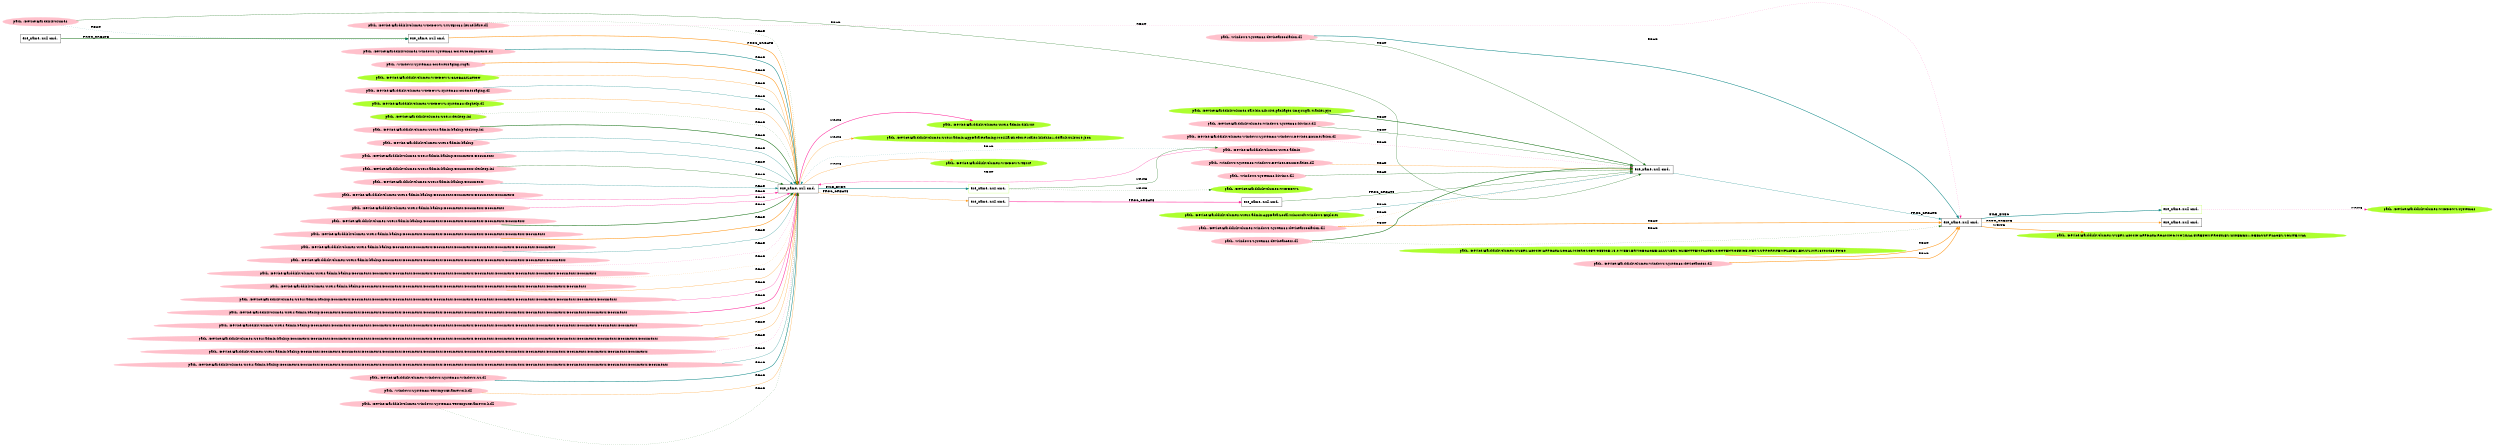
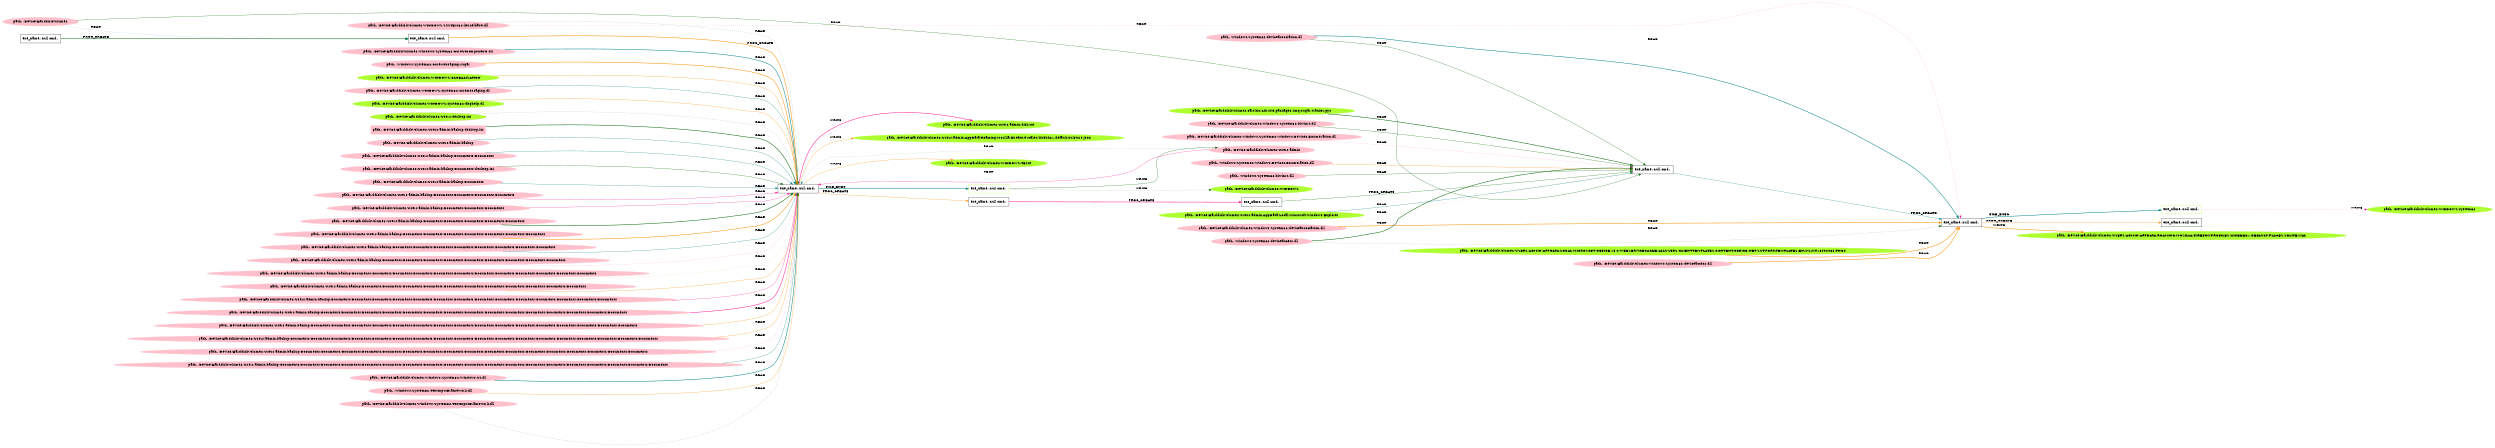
(428, 130) -> (428, 130)
